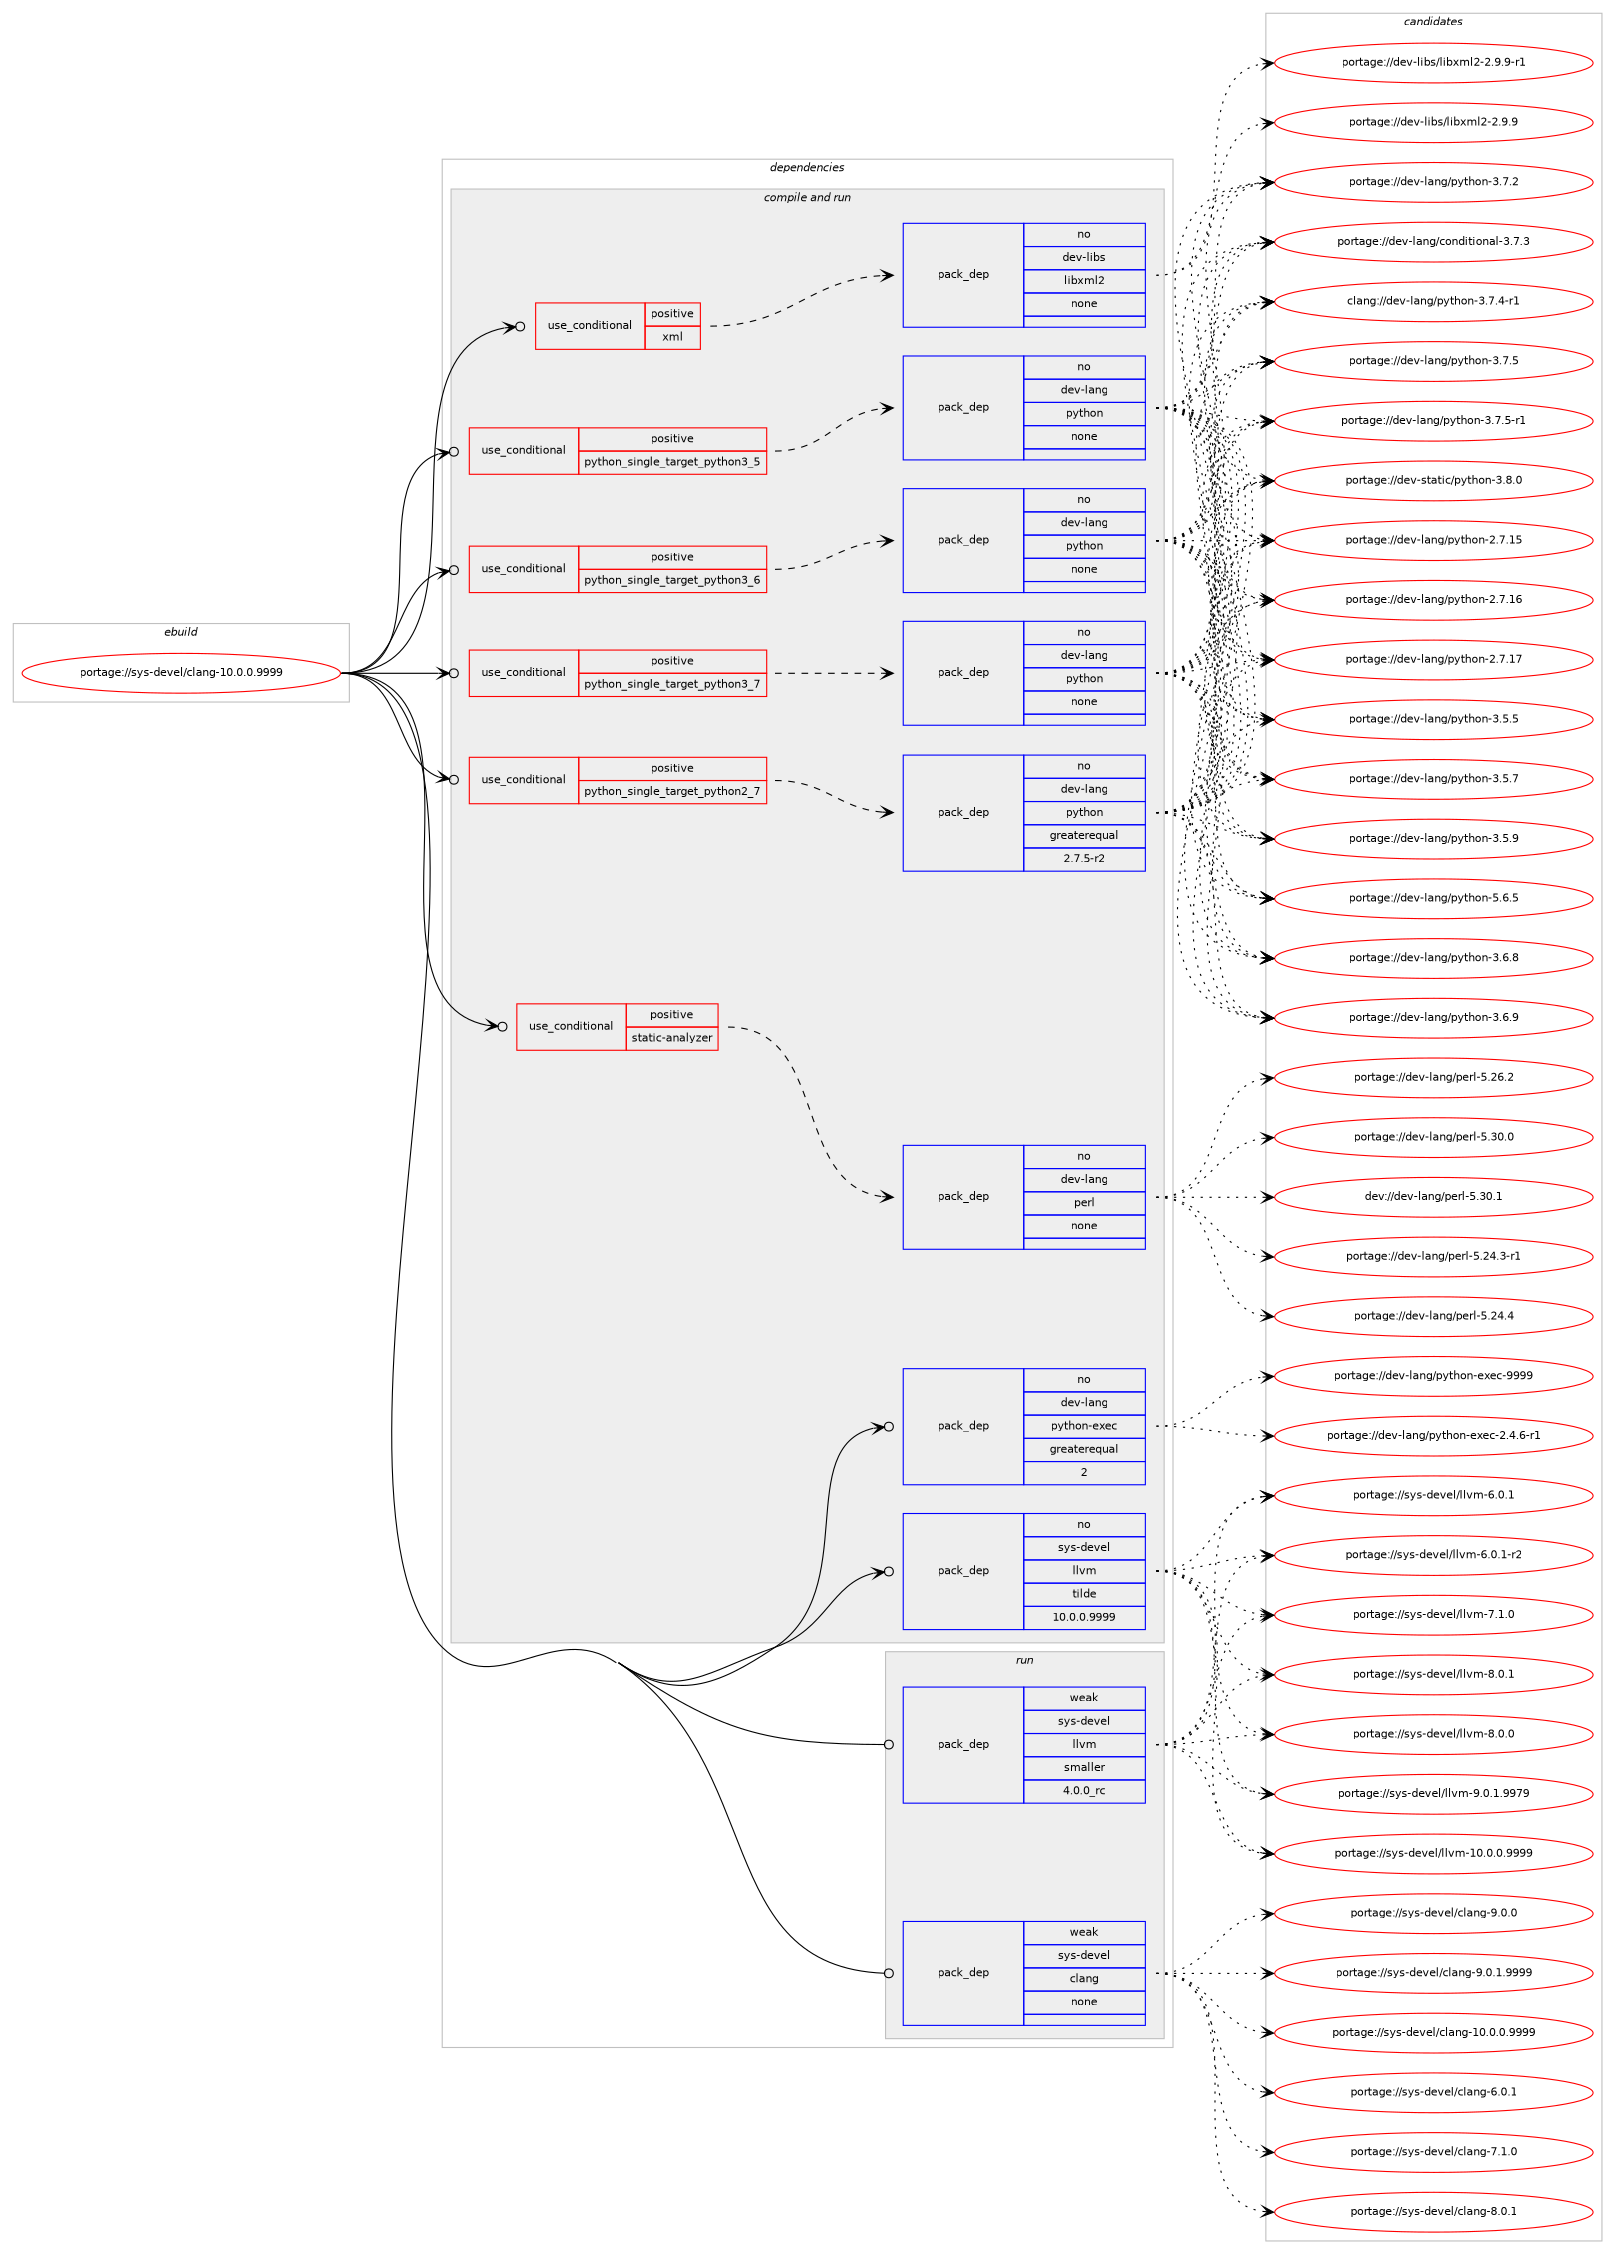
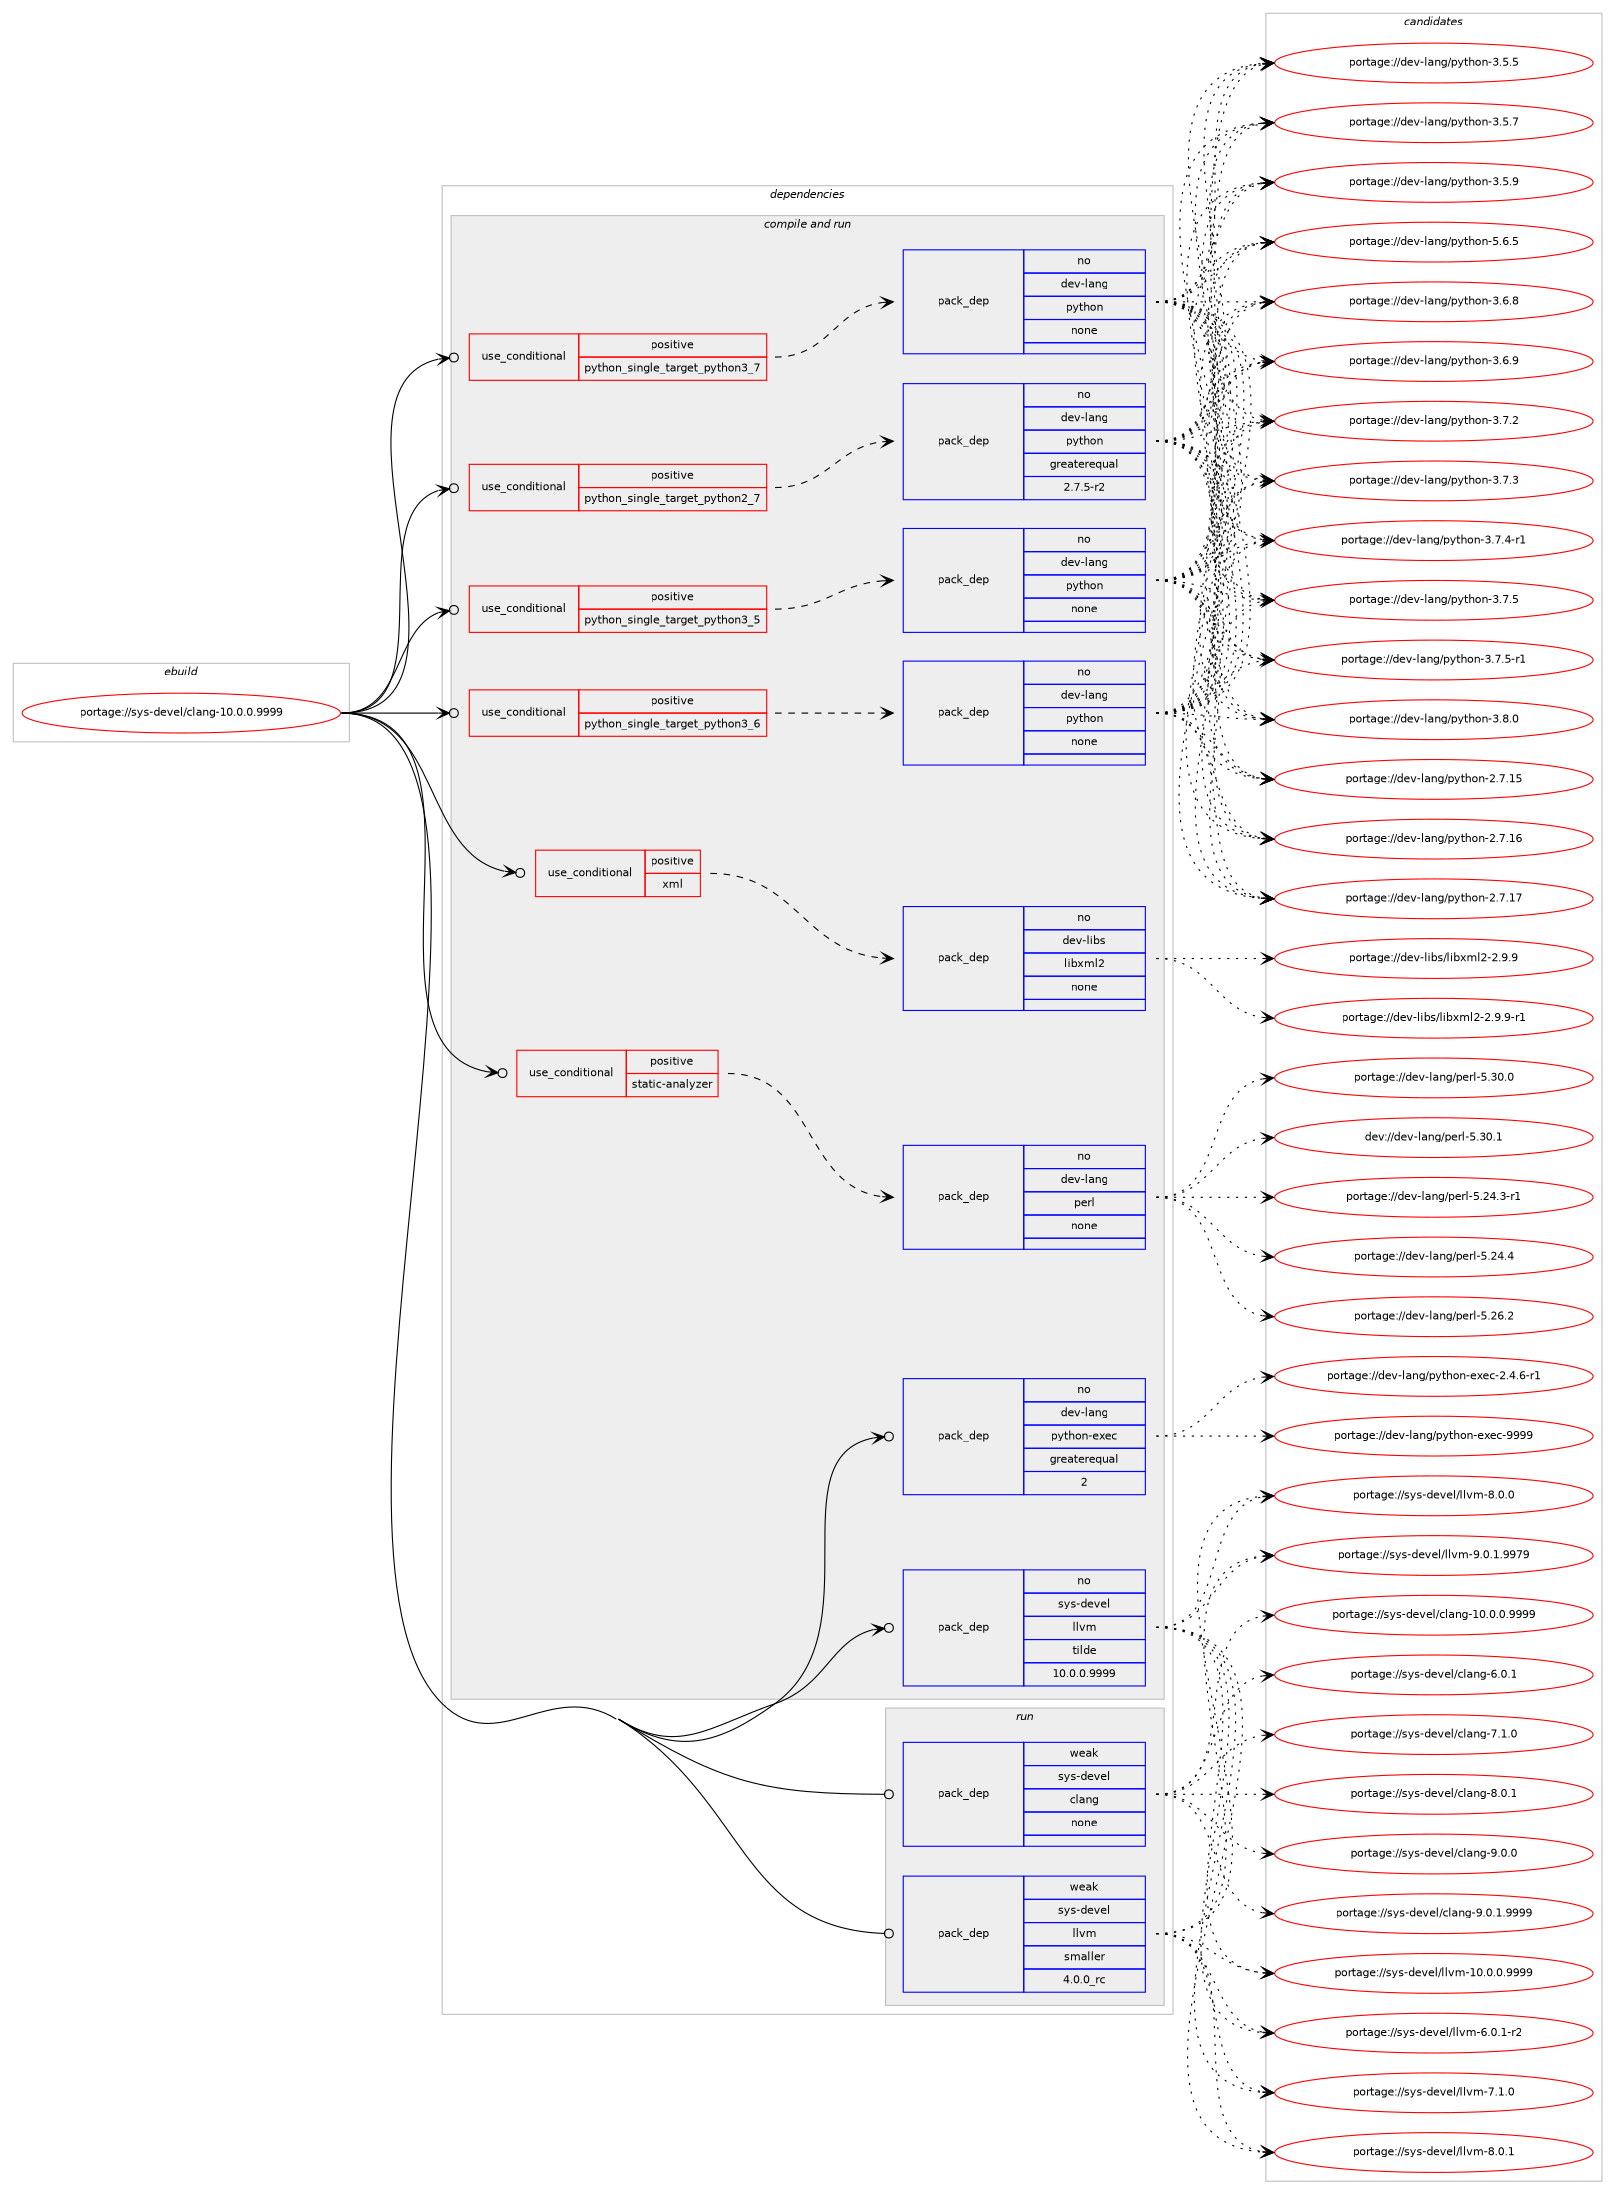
(1434, 242) -> (1434, 481)
(1434, 302) -> (1434, 541)
(1434, 481) -> (1434, 720)
(1434, 1496) -> none
